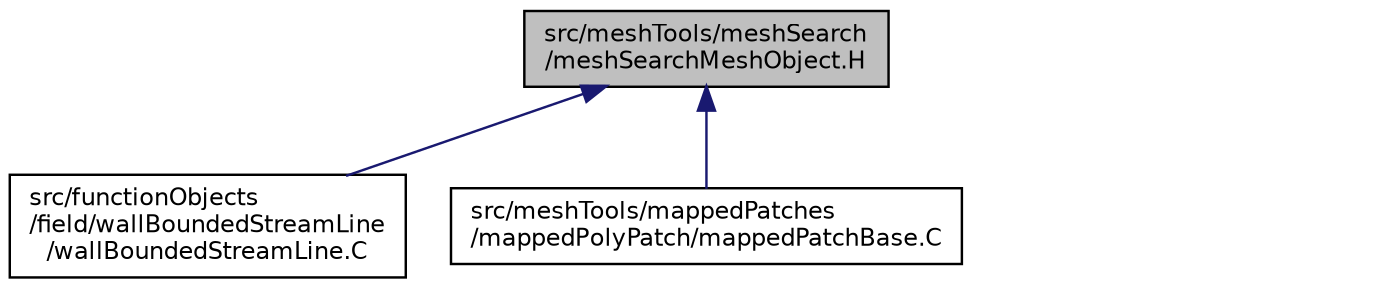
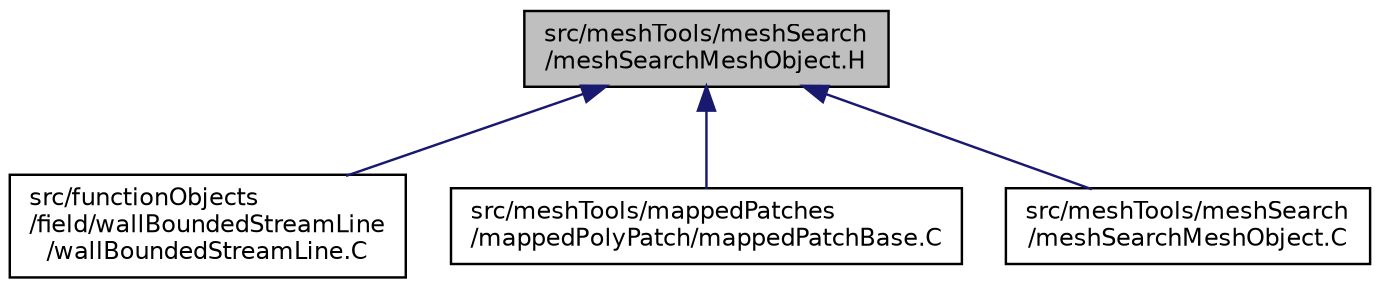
none -> (1188, 226)
